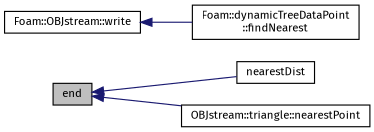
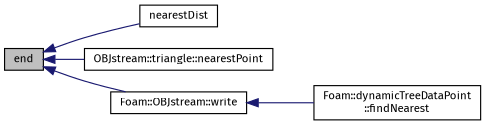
none -> (90, 83)
